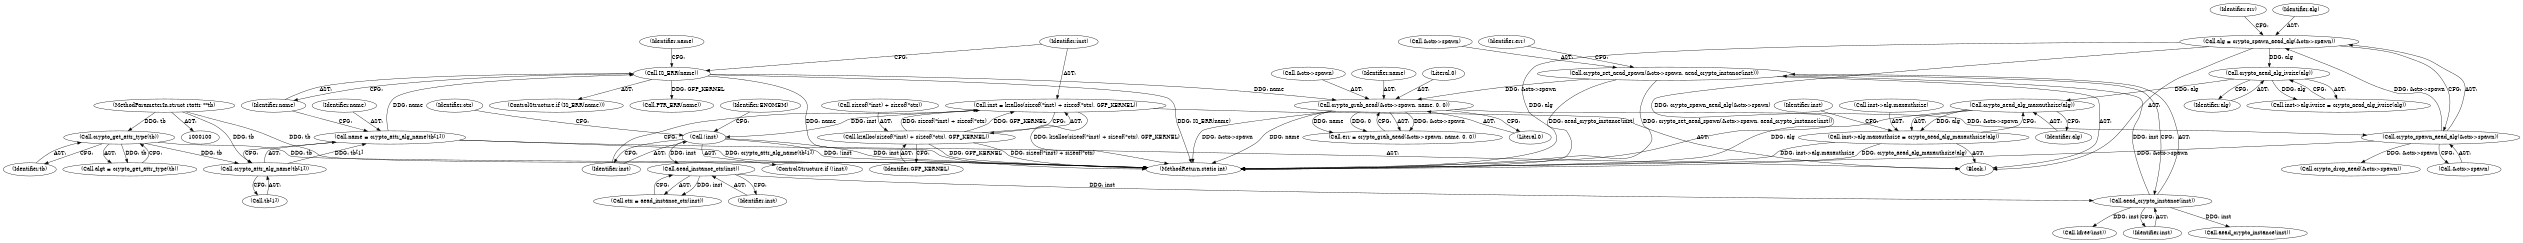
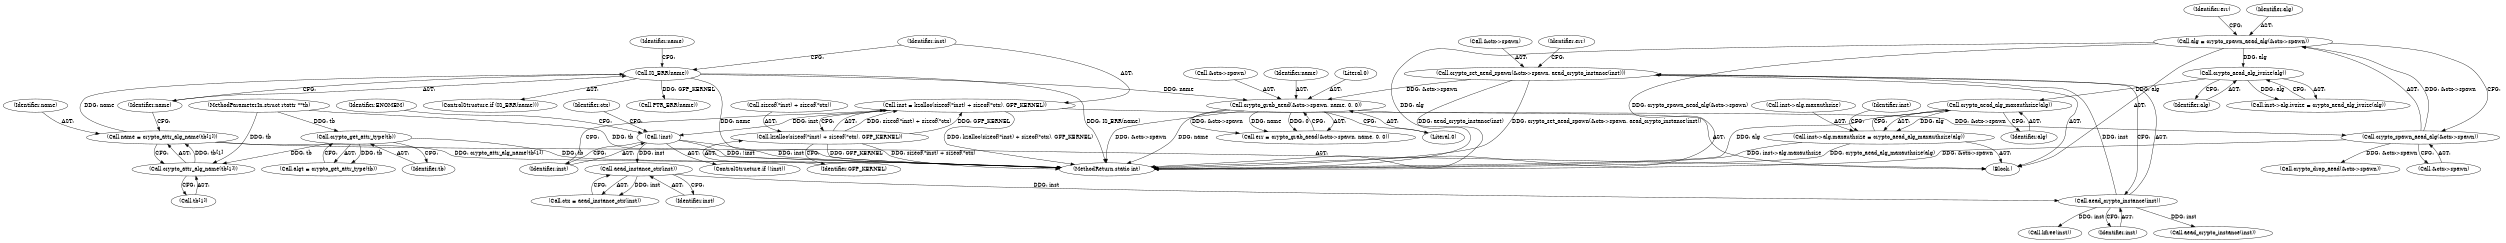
(200, 138) -> none
